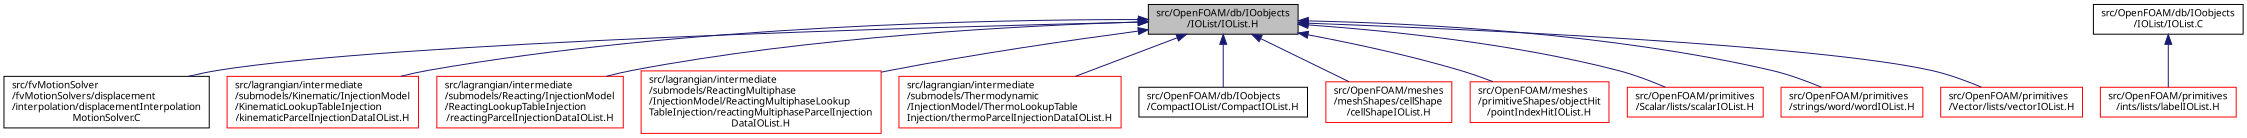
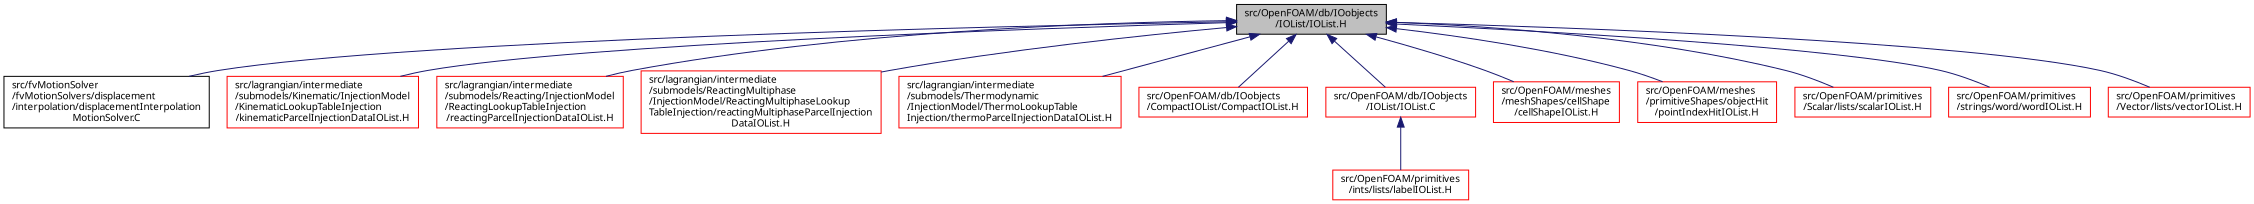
(2168, 19) -> (1401, 102)
none -> (1360, 64)
(1223, 102) -> (1223, 102)
